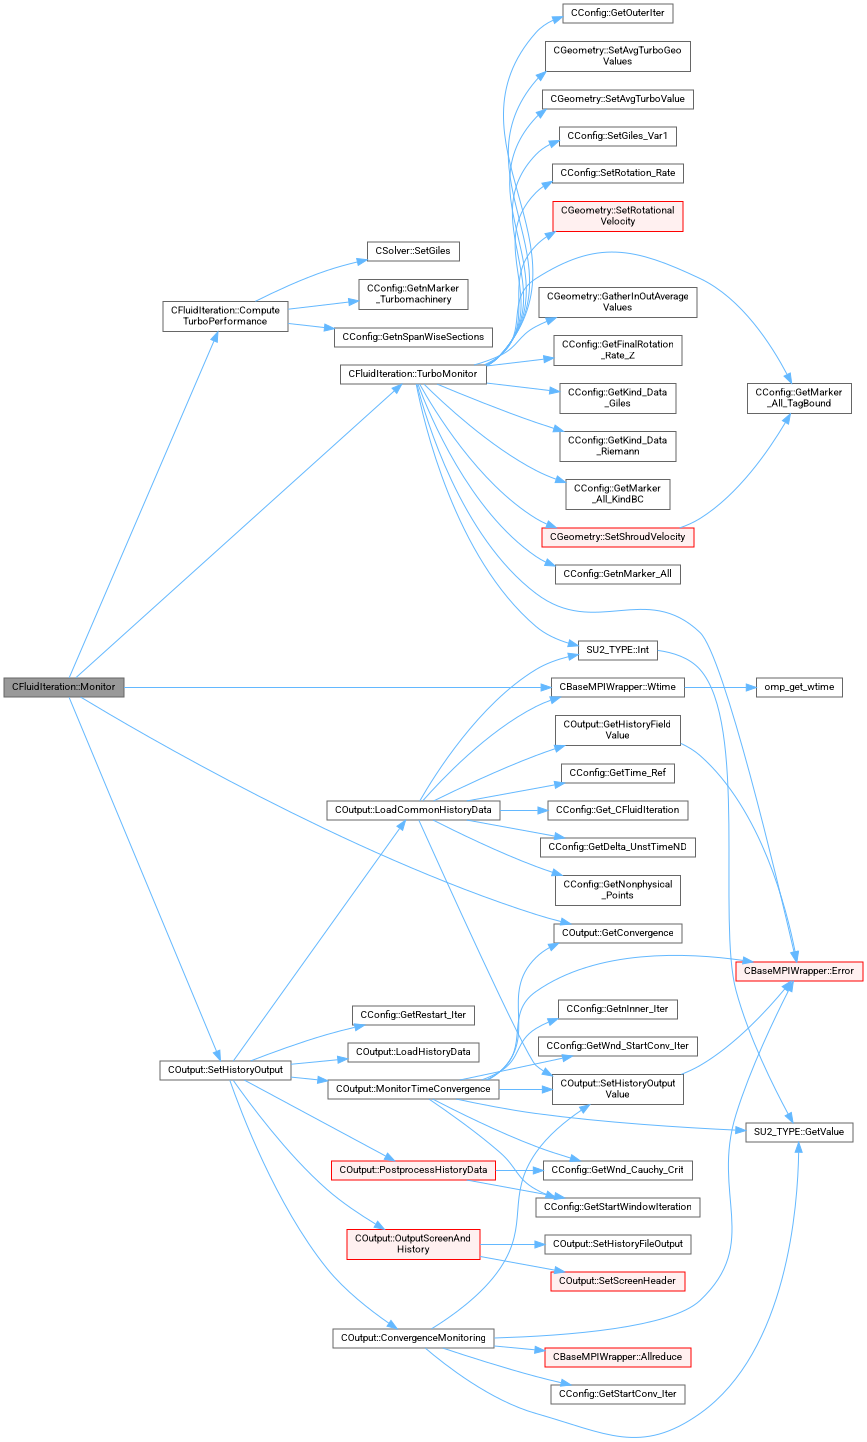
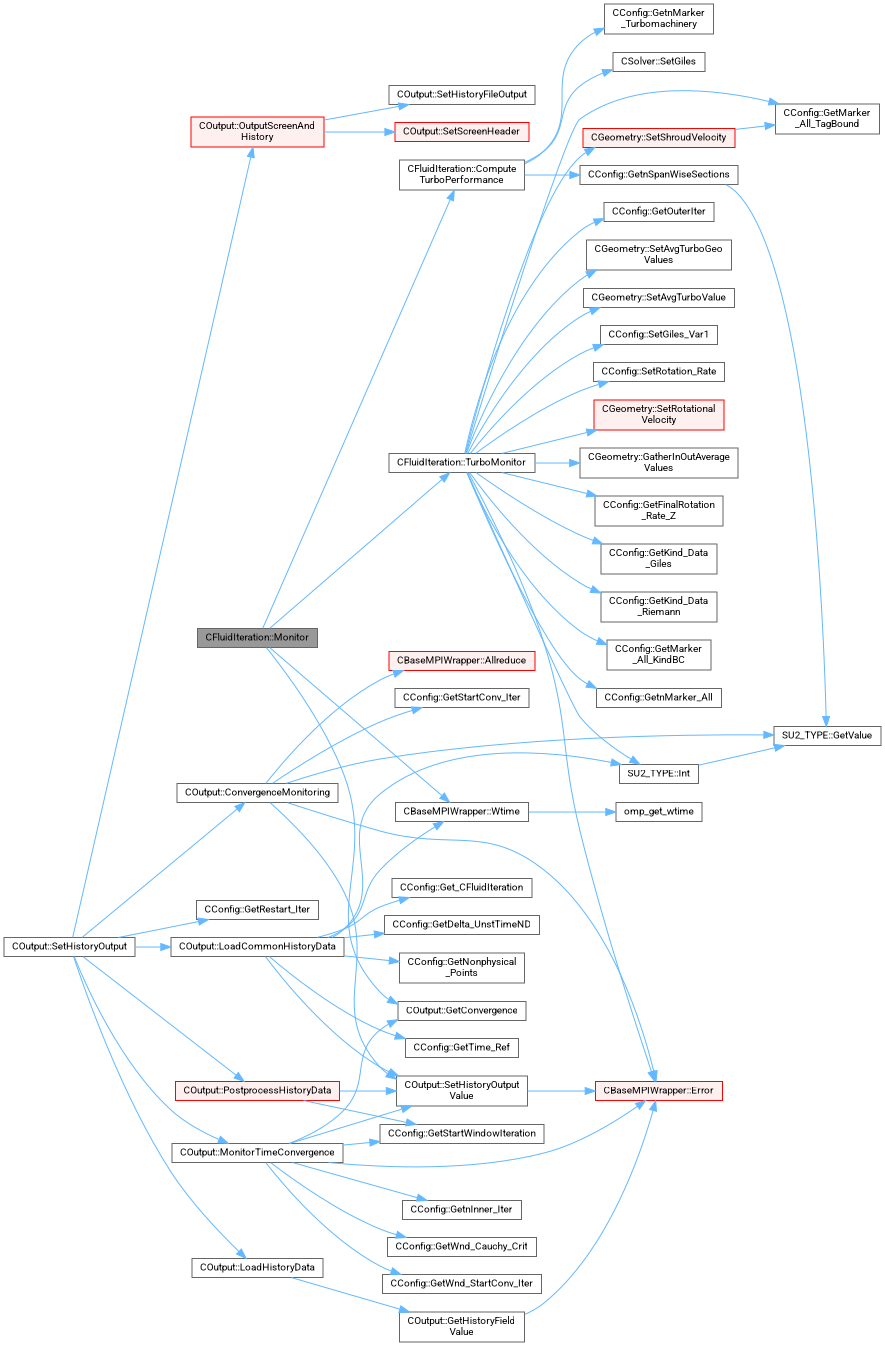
(494, 773) -> (346, 1293)
(143, 874) -> none
(595, 1120) -> (807, 442)
(508, 1171) -> (363, 1091)
